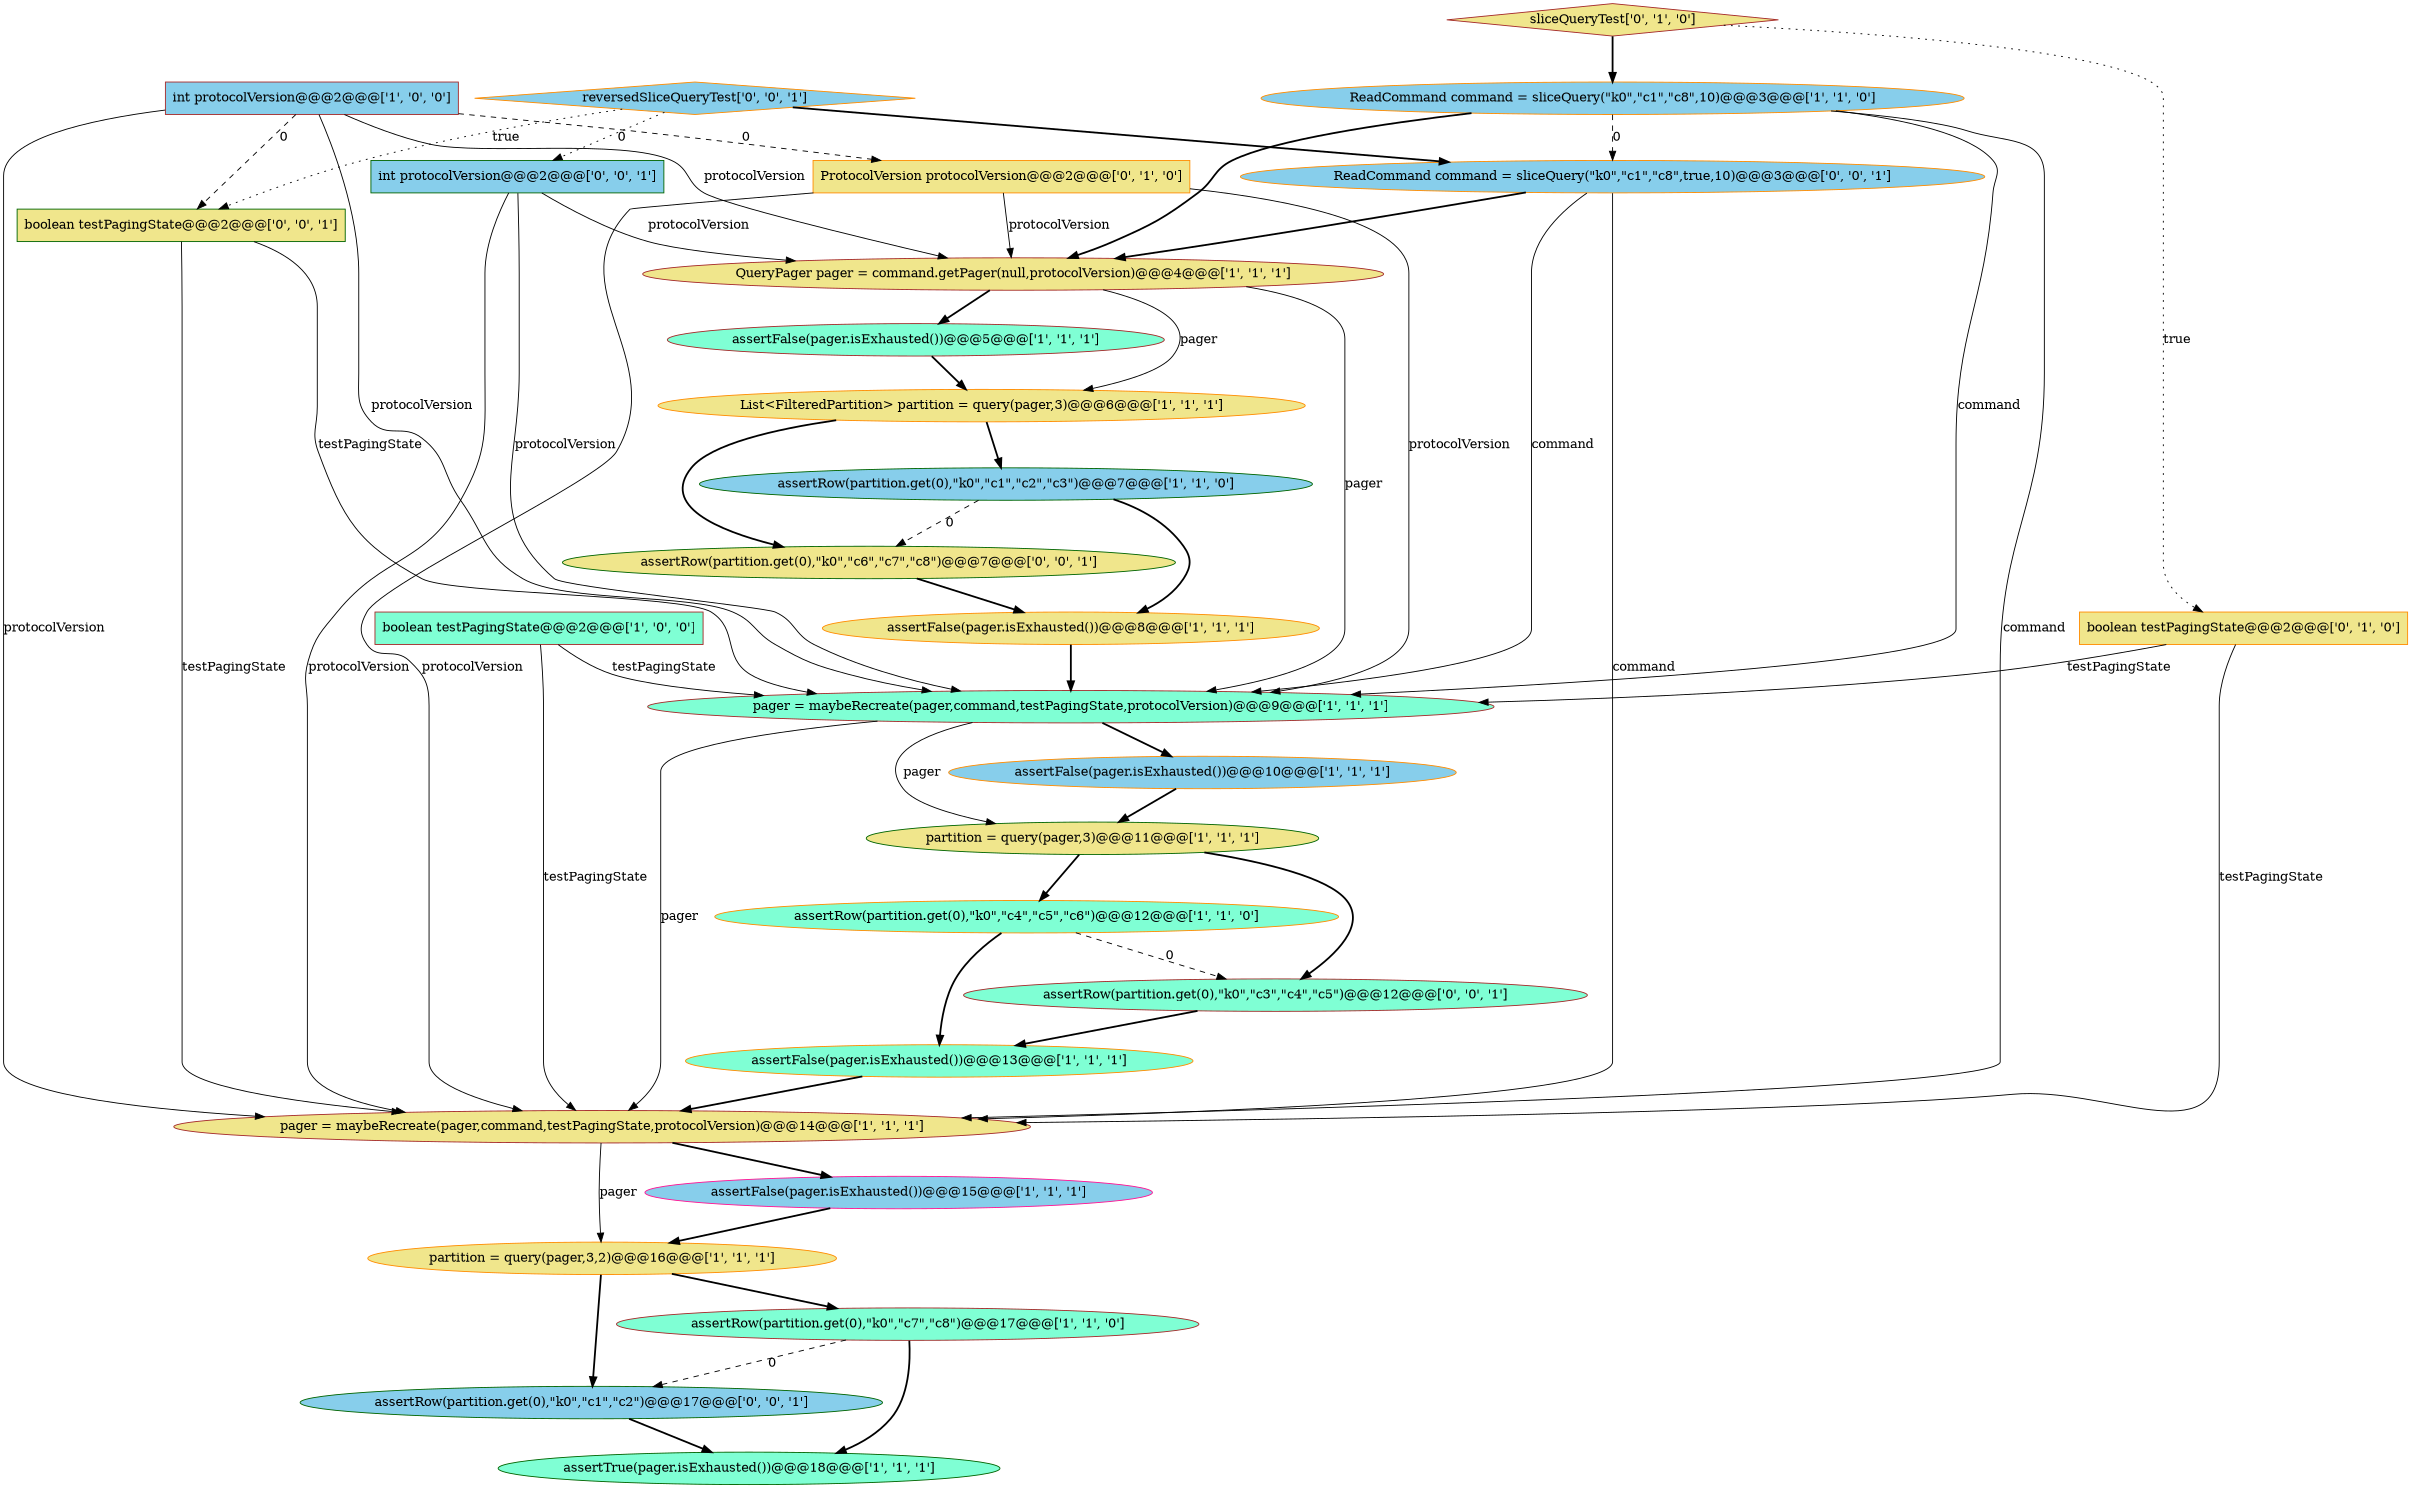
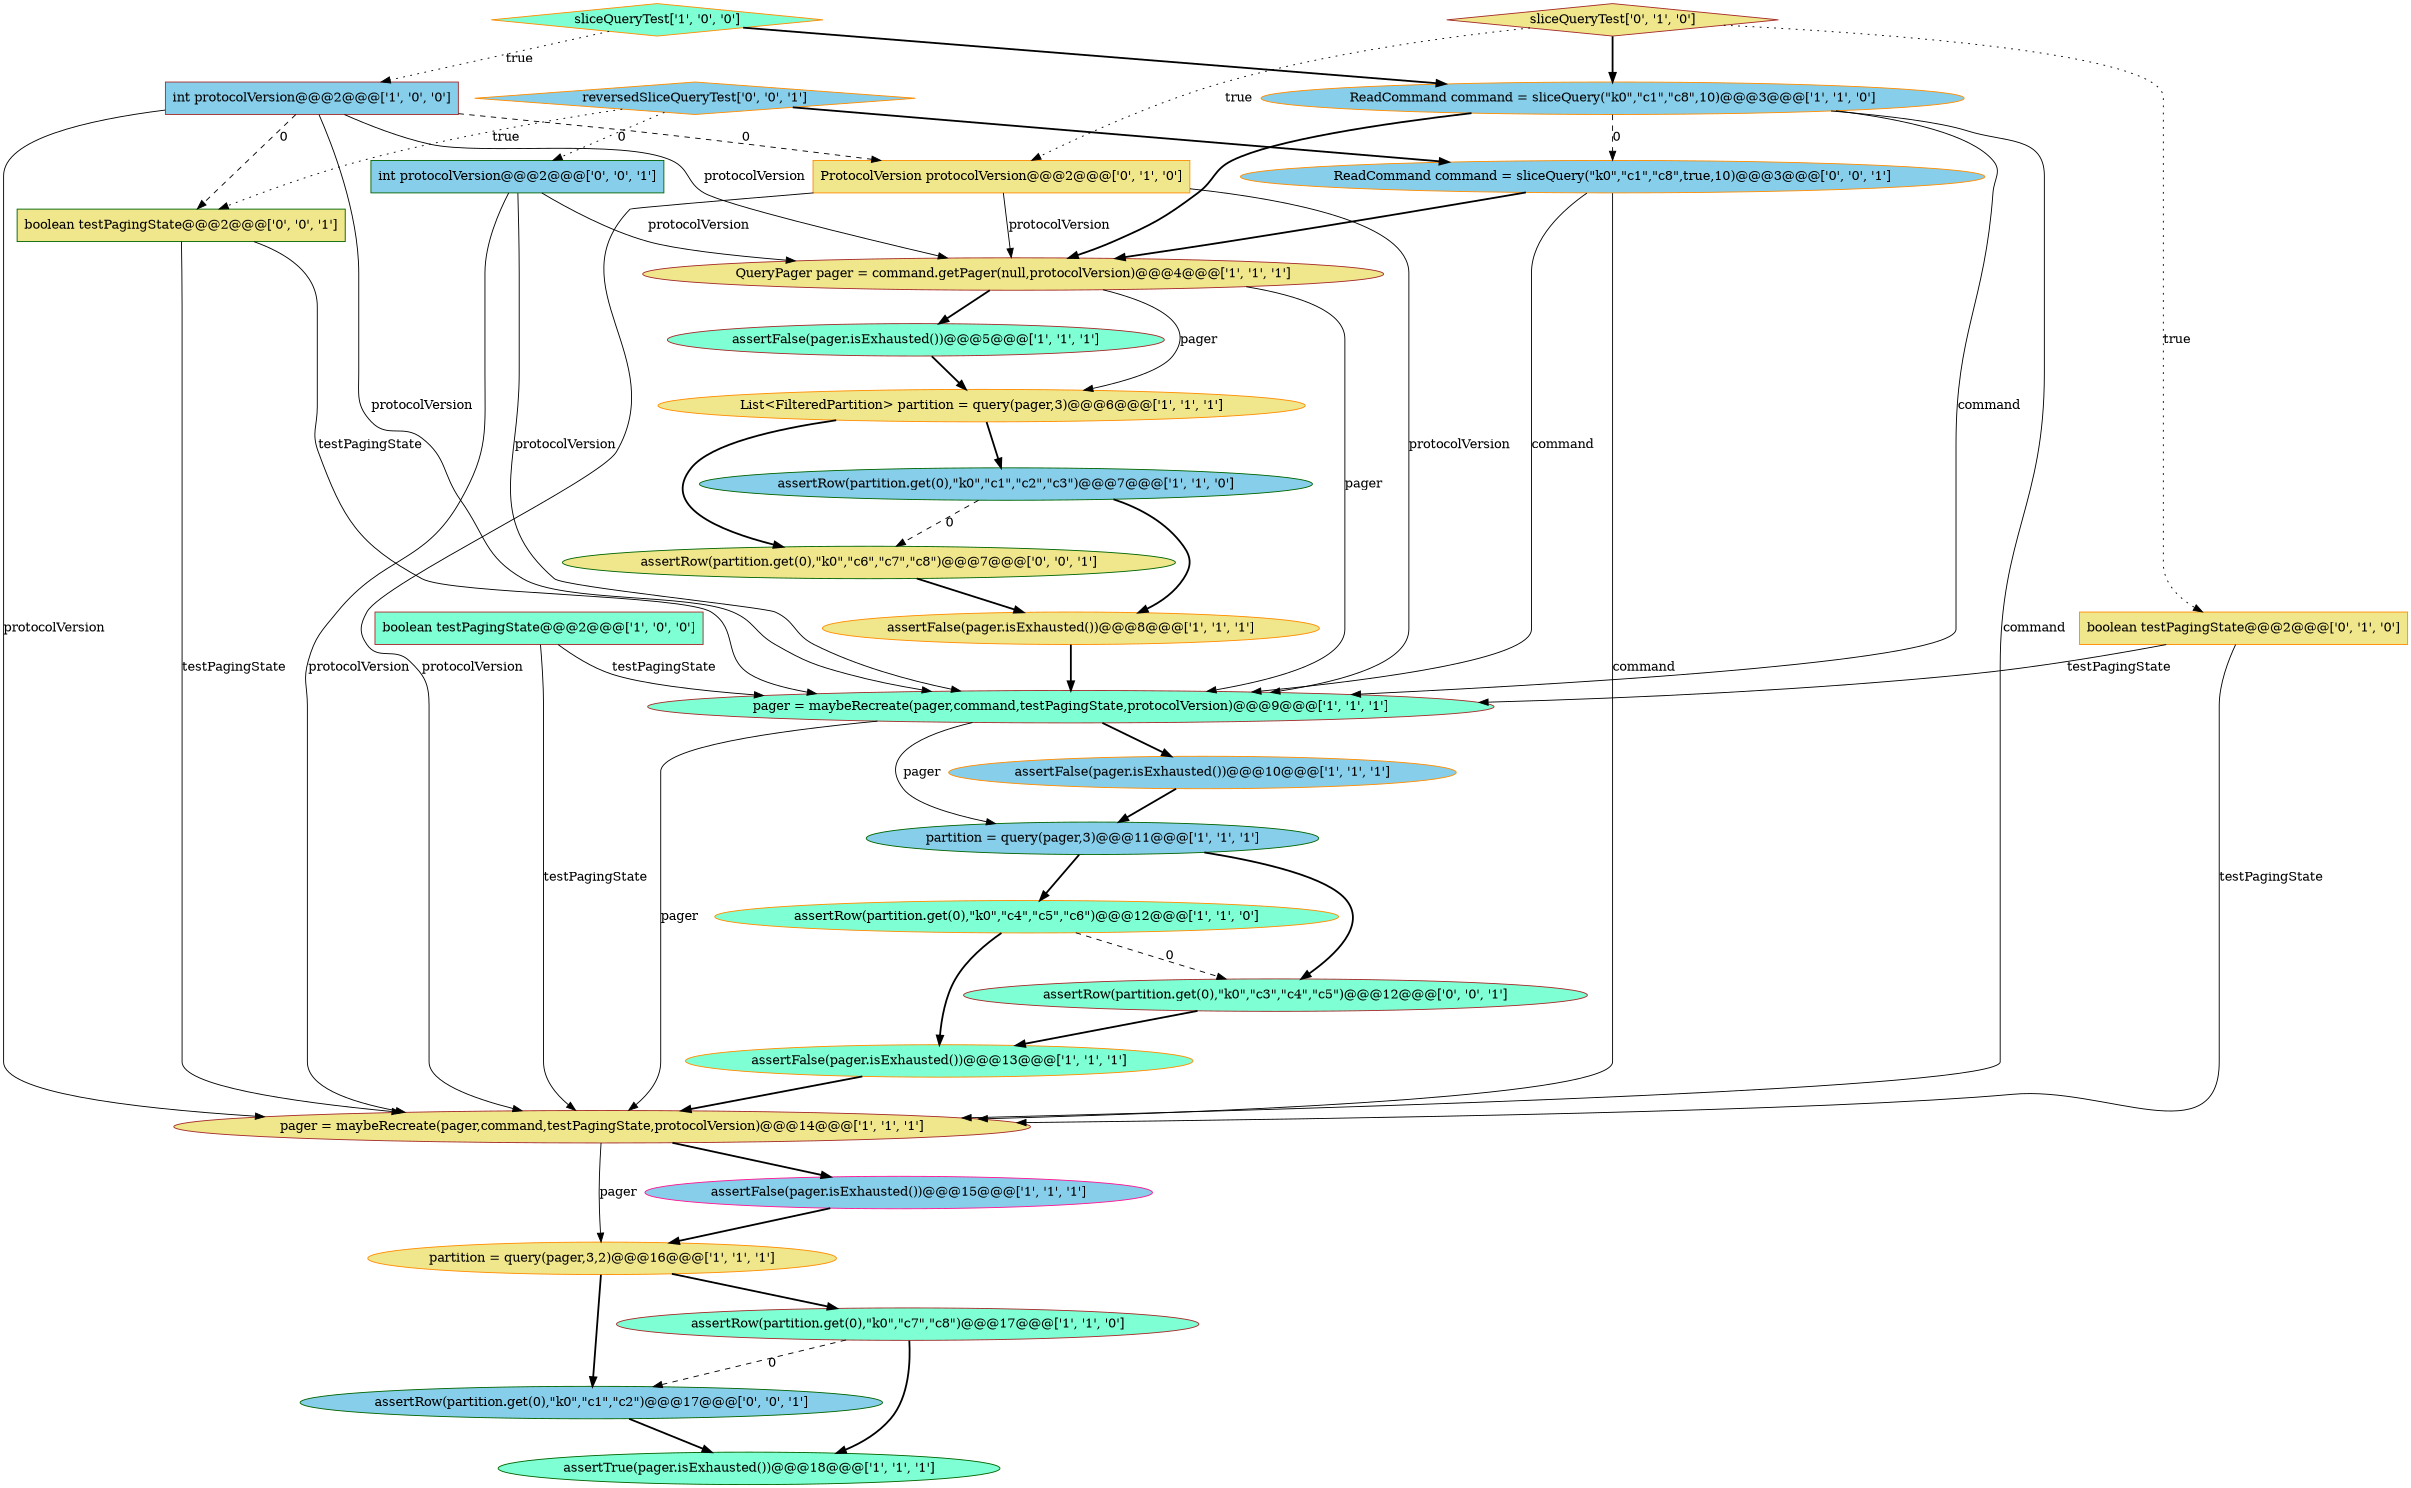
none -> (657, 20)
none -> (1291, 66)
(1092, 838) -> (1092, 838)
